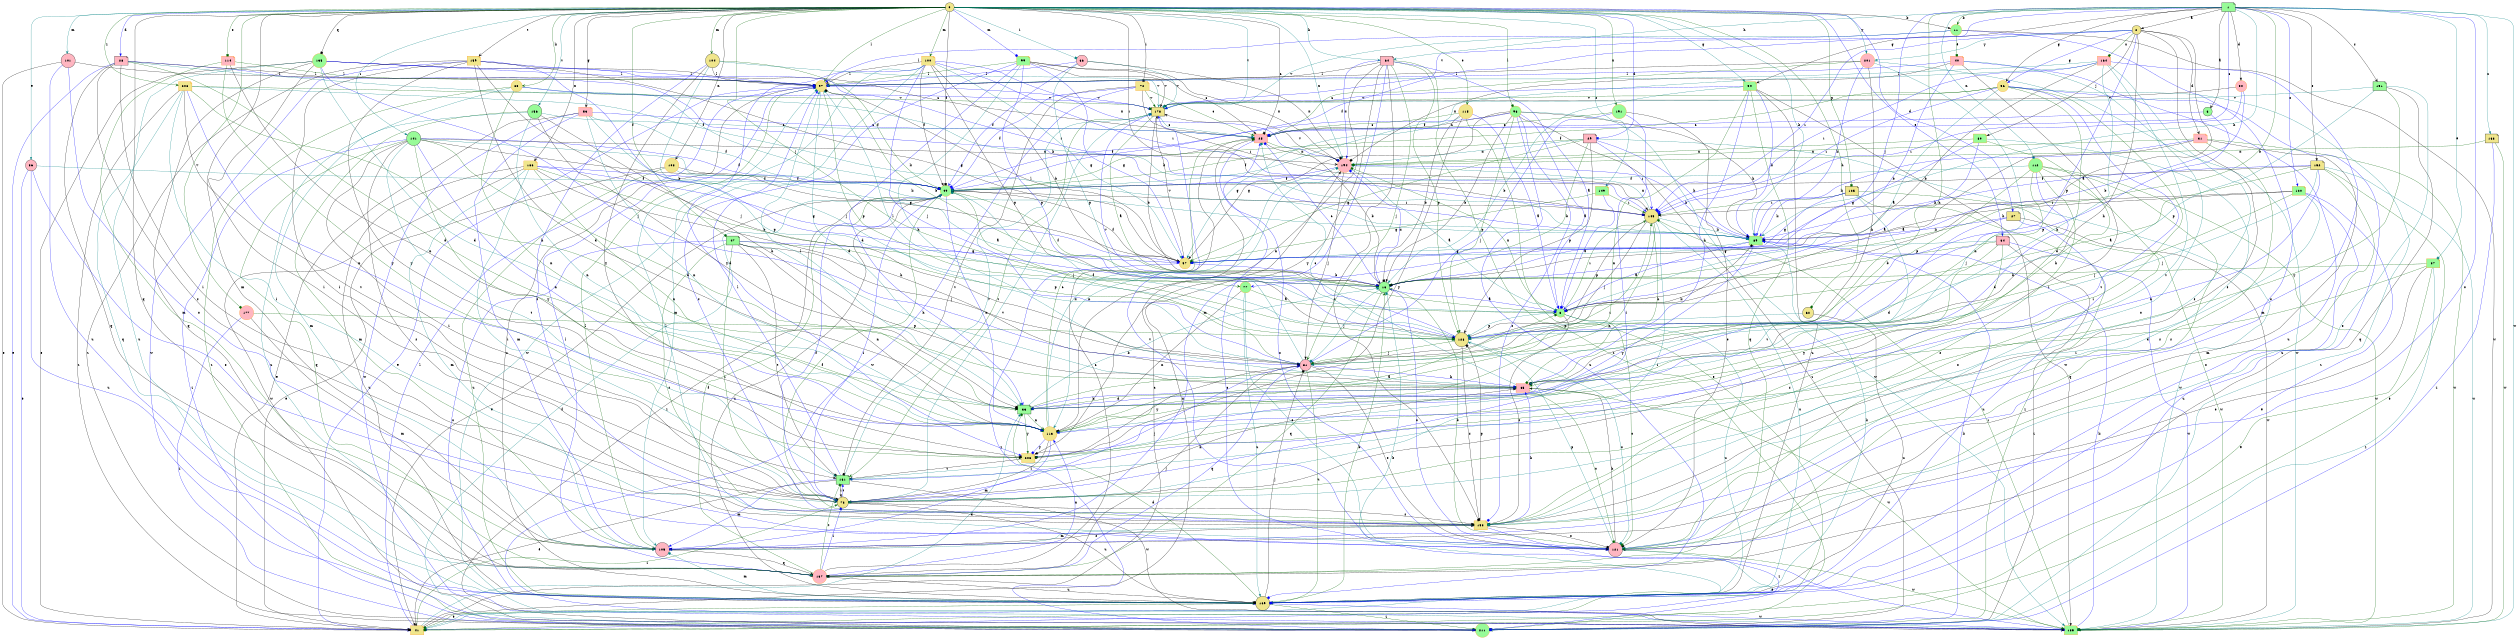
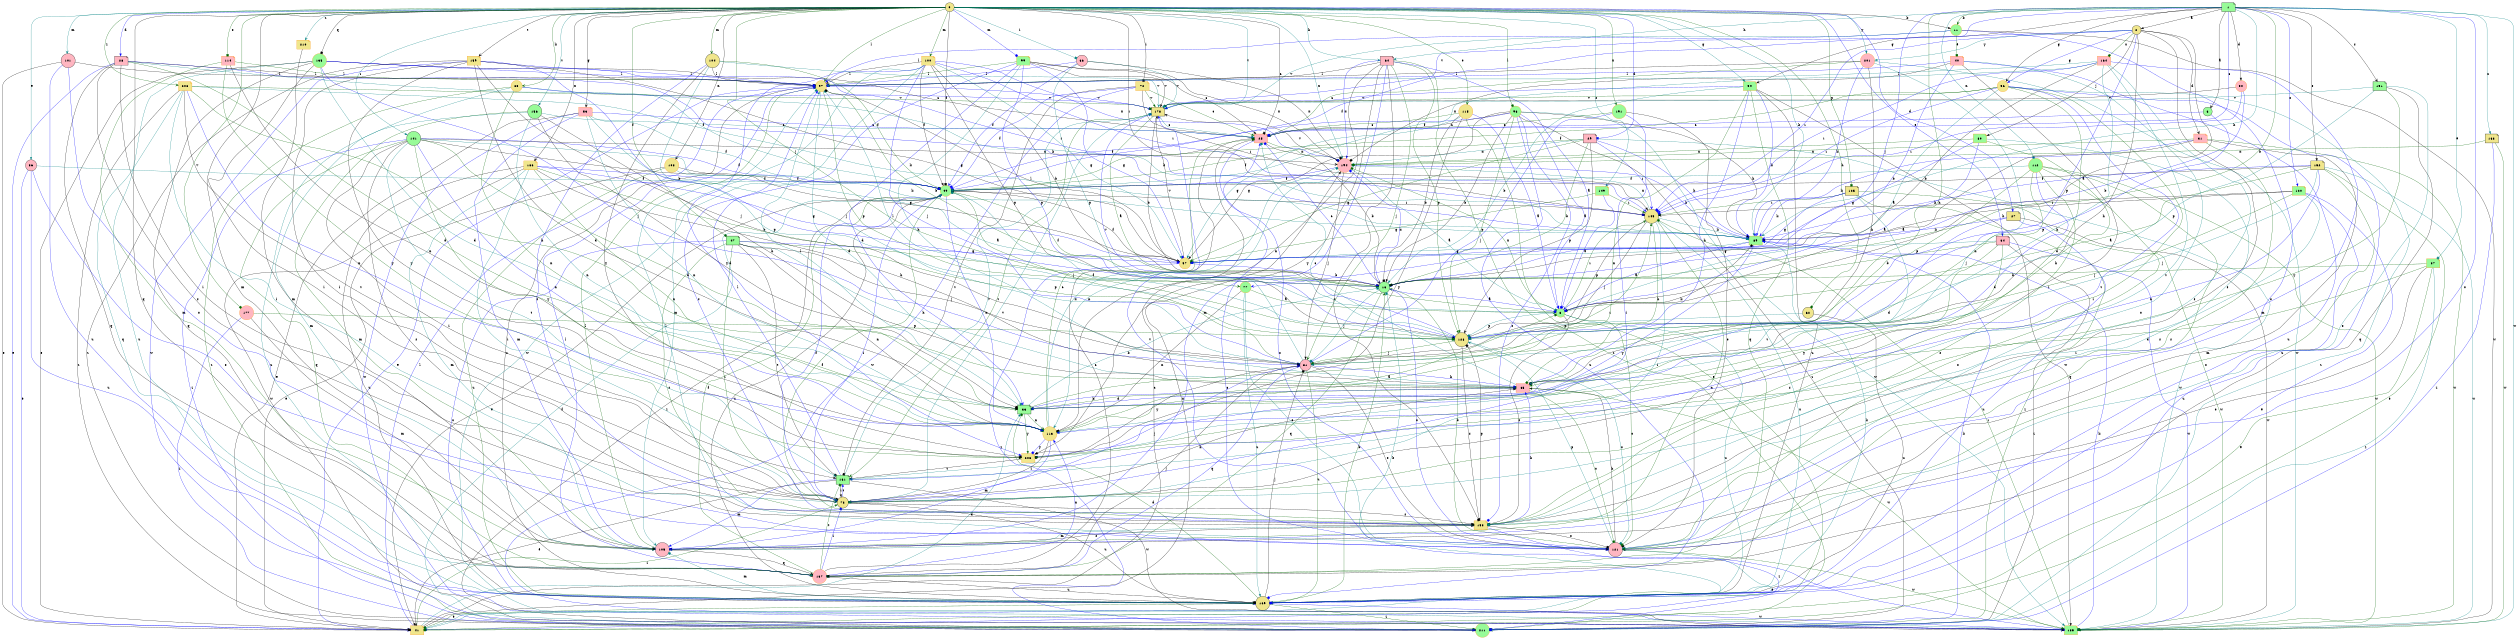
none -> (304, 45)
(1413, 393) -> (1285, 536)
